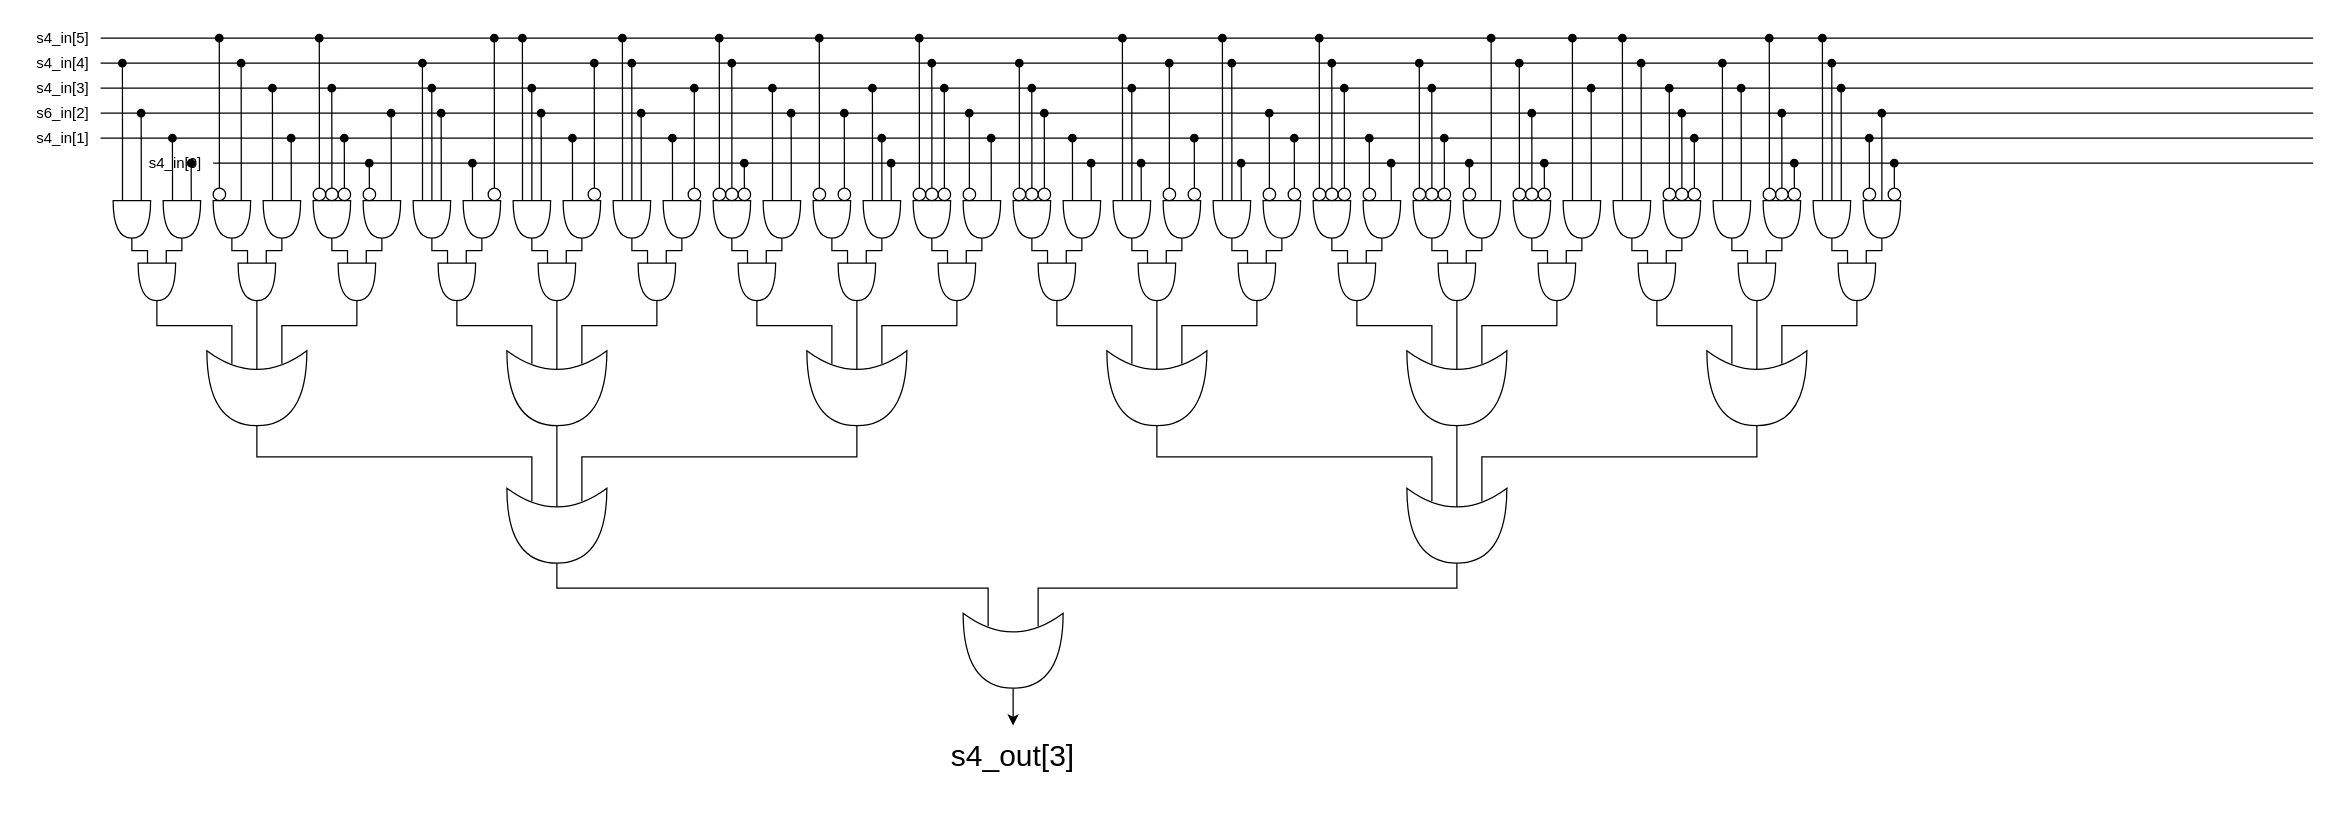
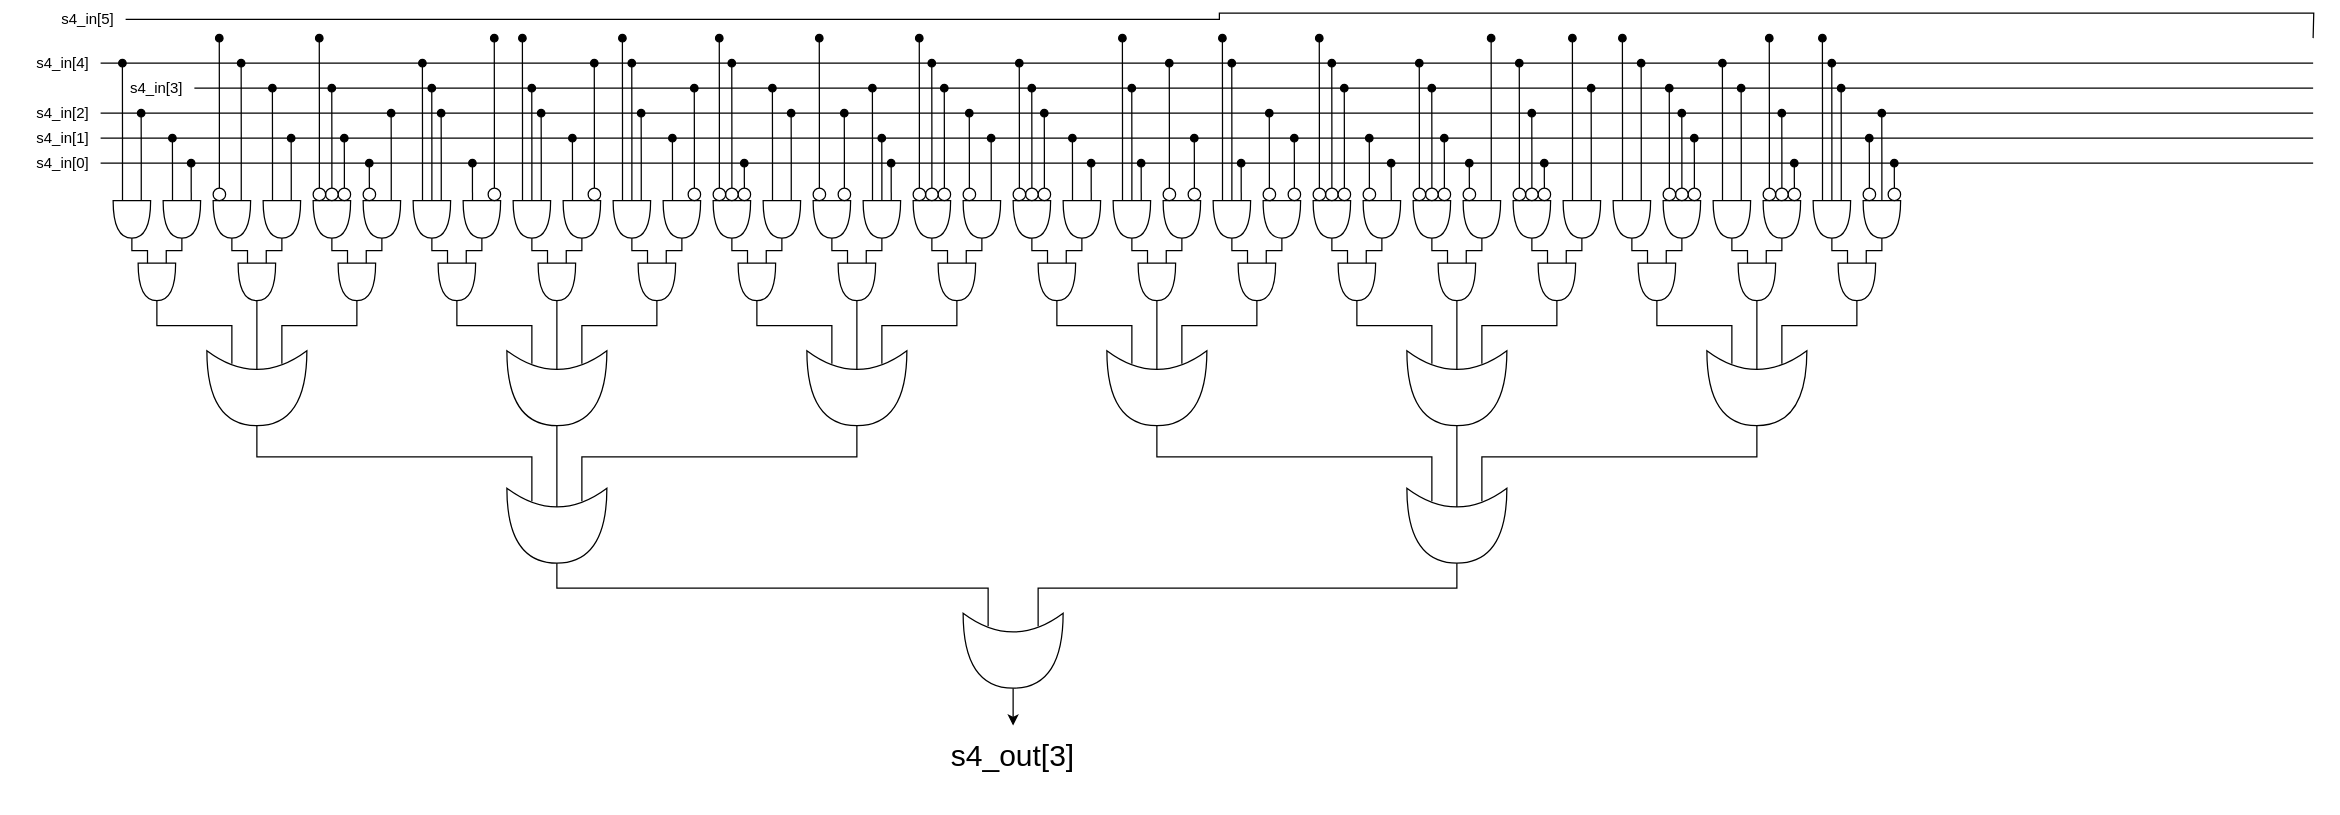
(63, 38) -> (88, 19)
(63, 88) -> (157, 88)
(63, 113) -> (63, 113)
(176, 163) -> (63, 163)
